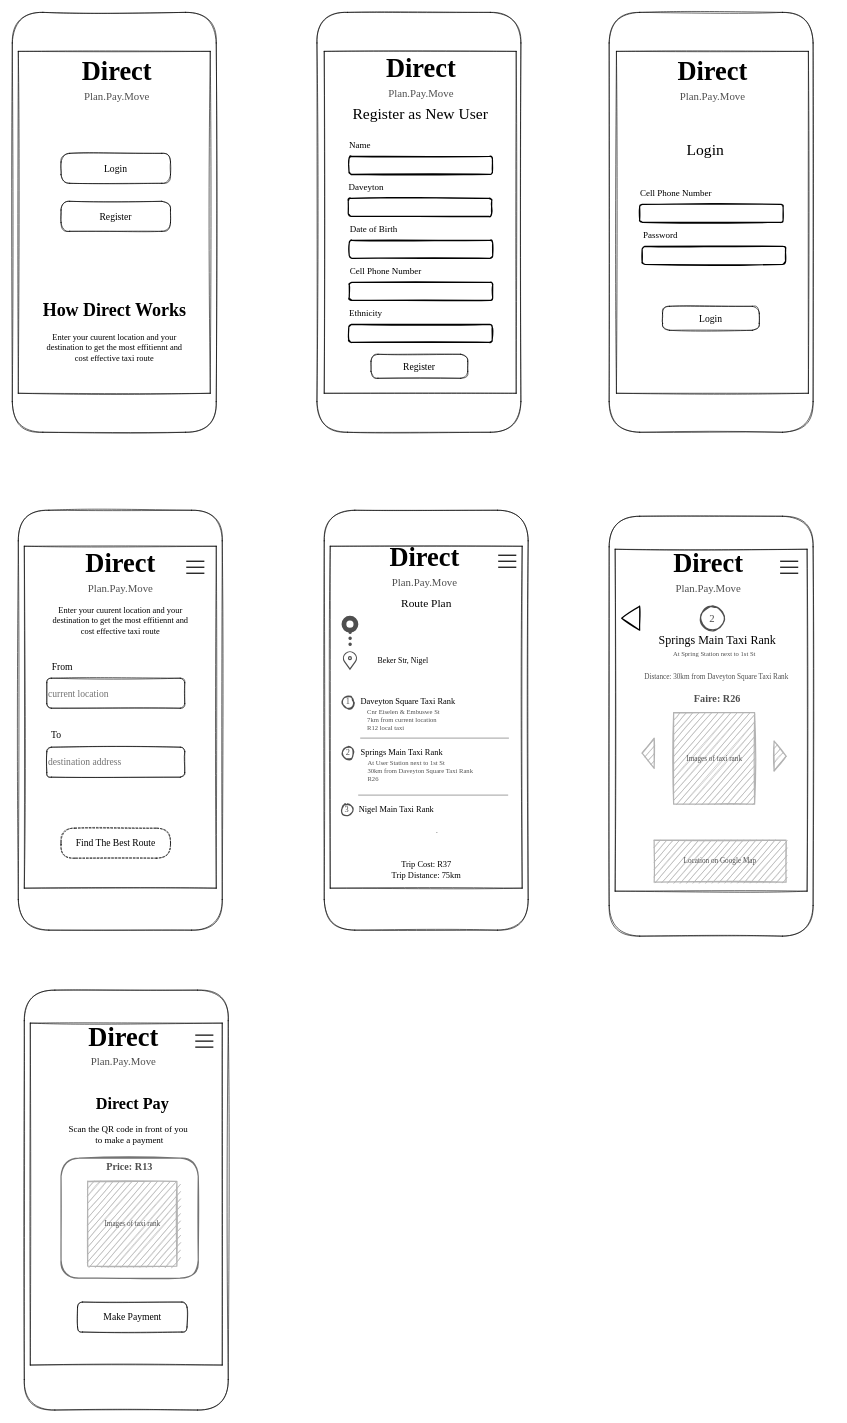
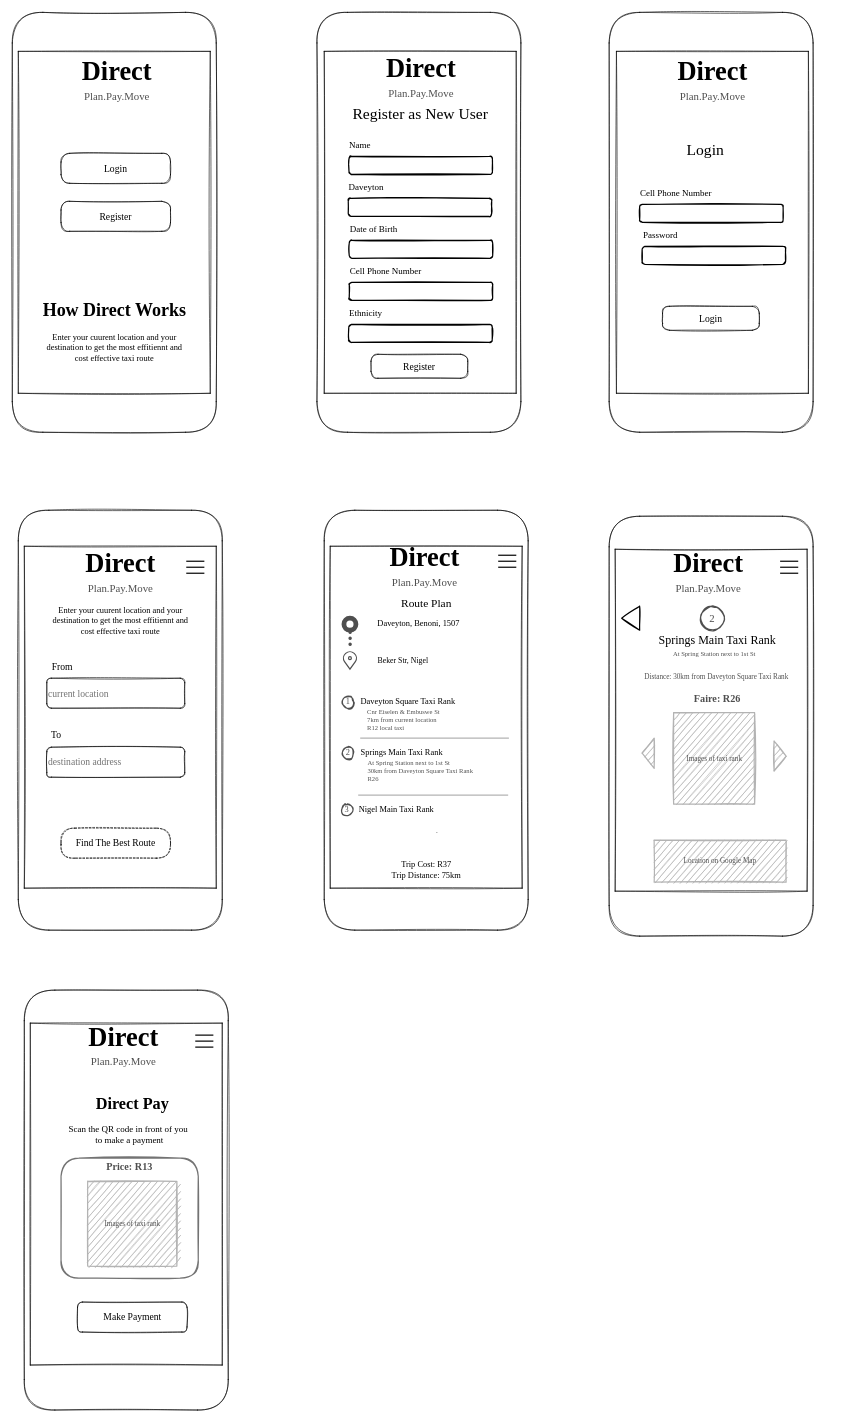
none -> (419, 624)
(421, 771) -> (421, 771)
